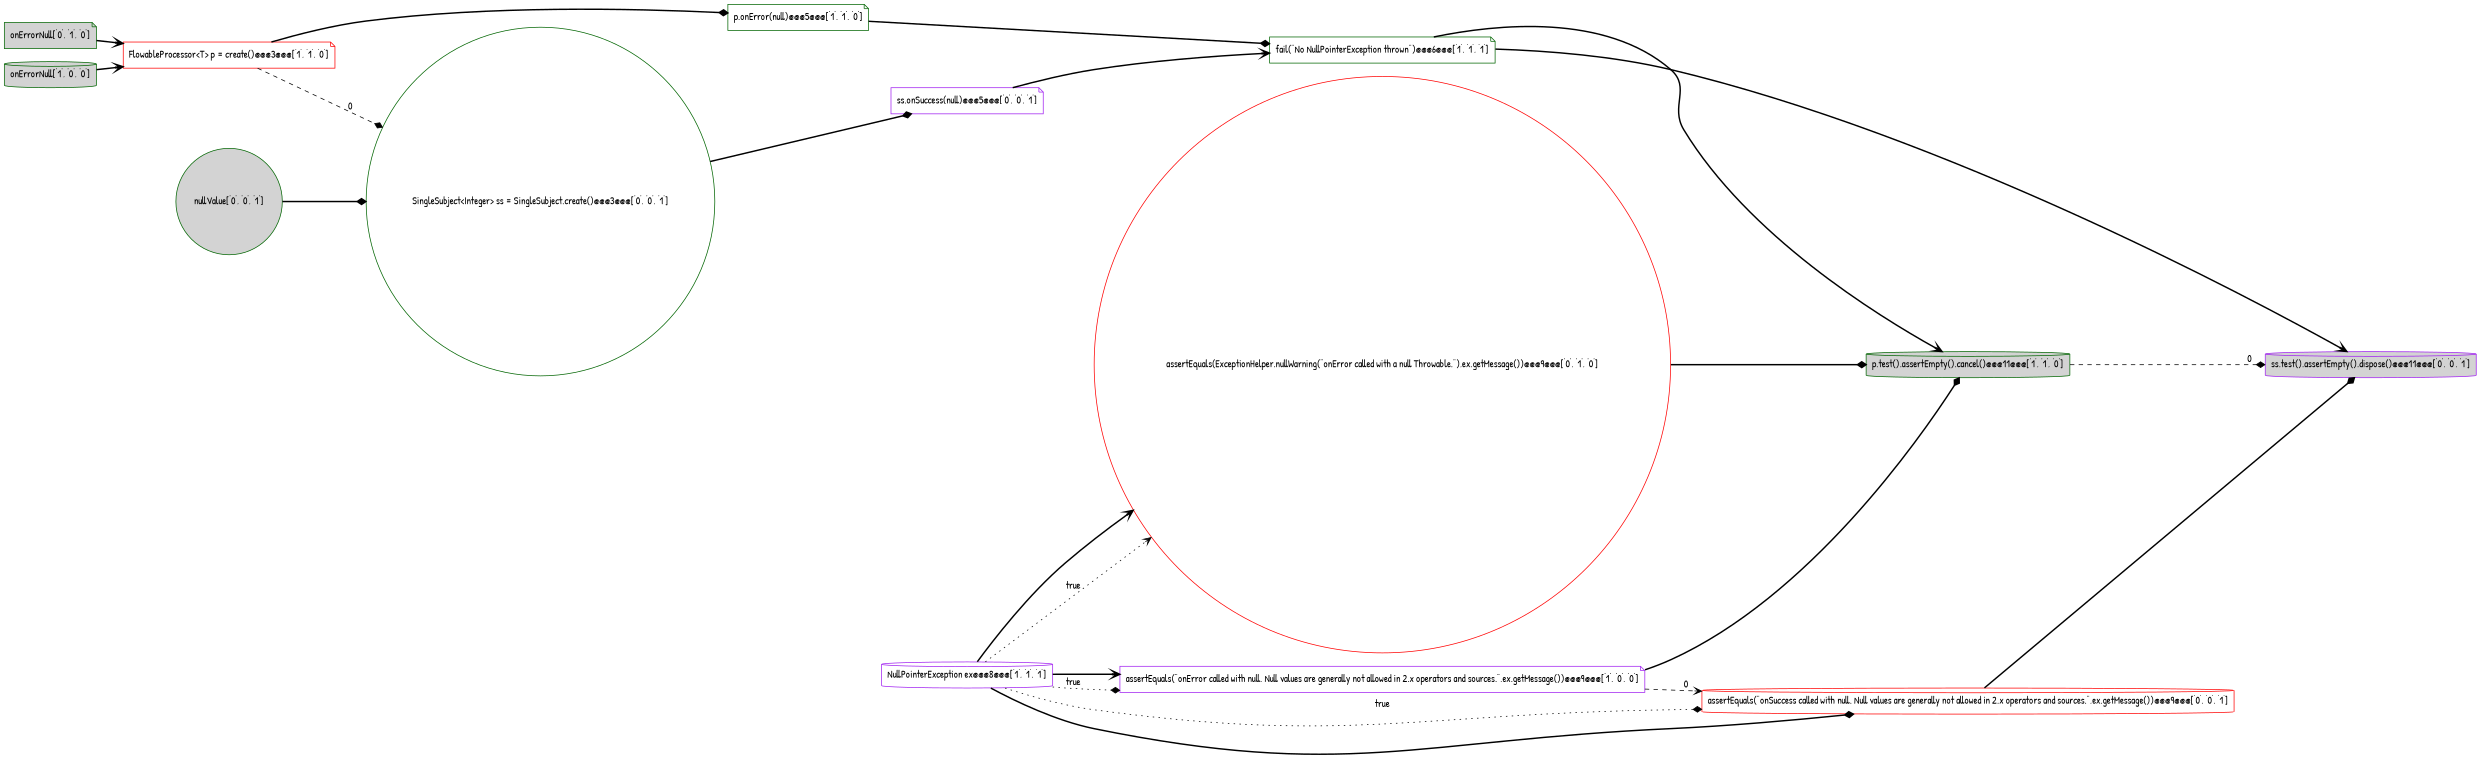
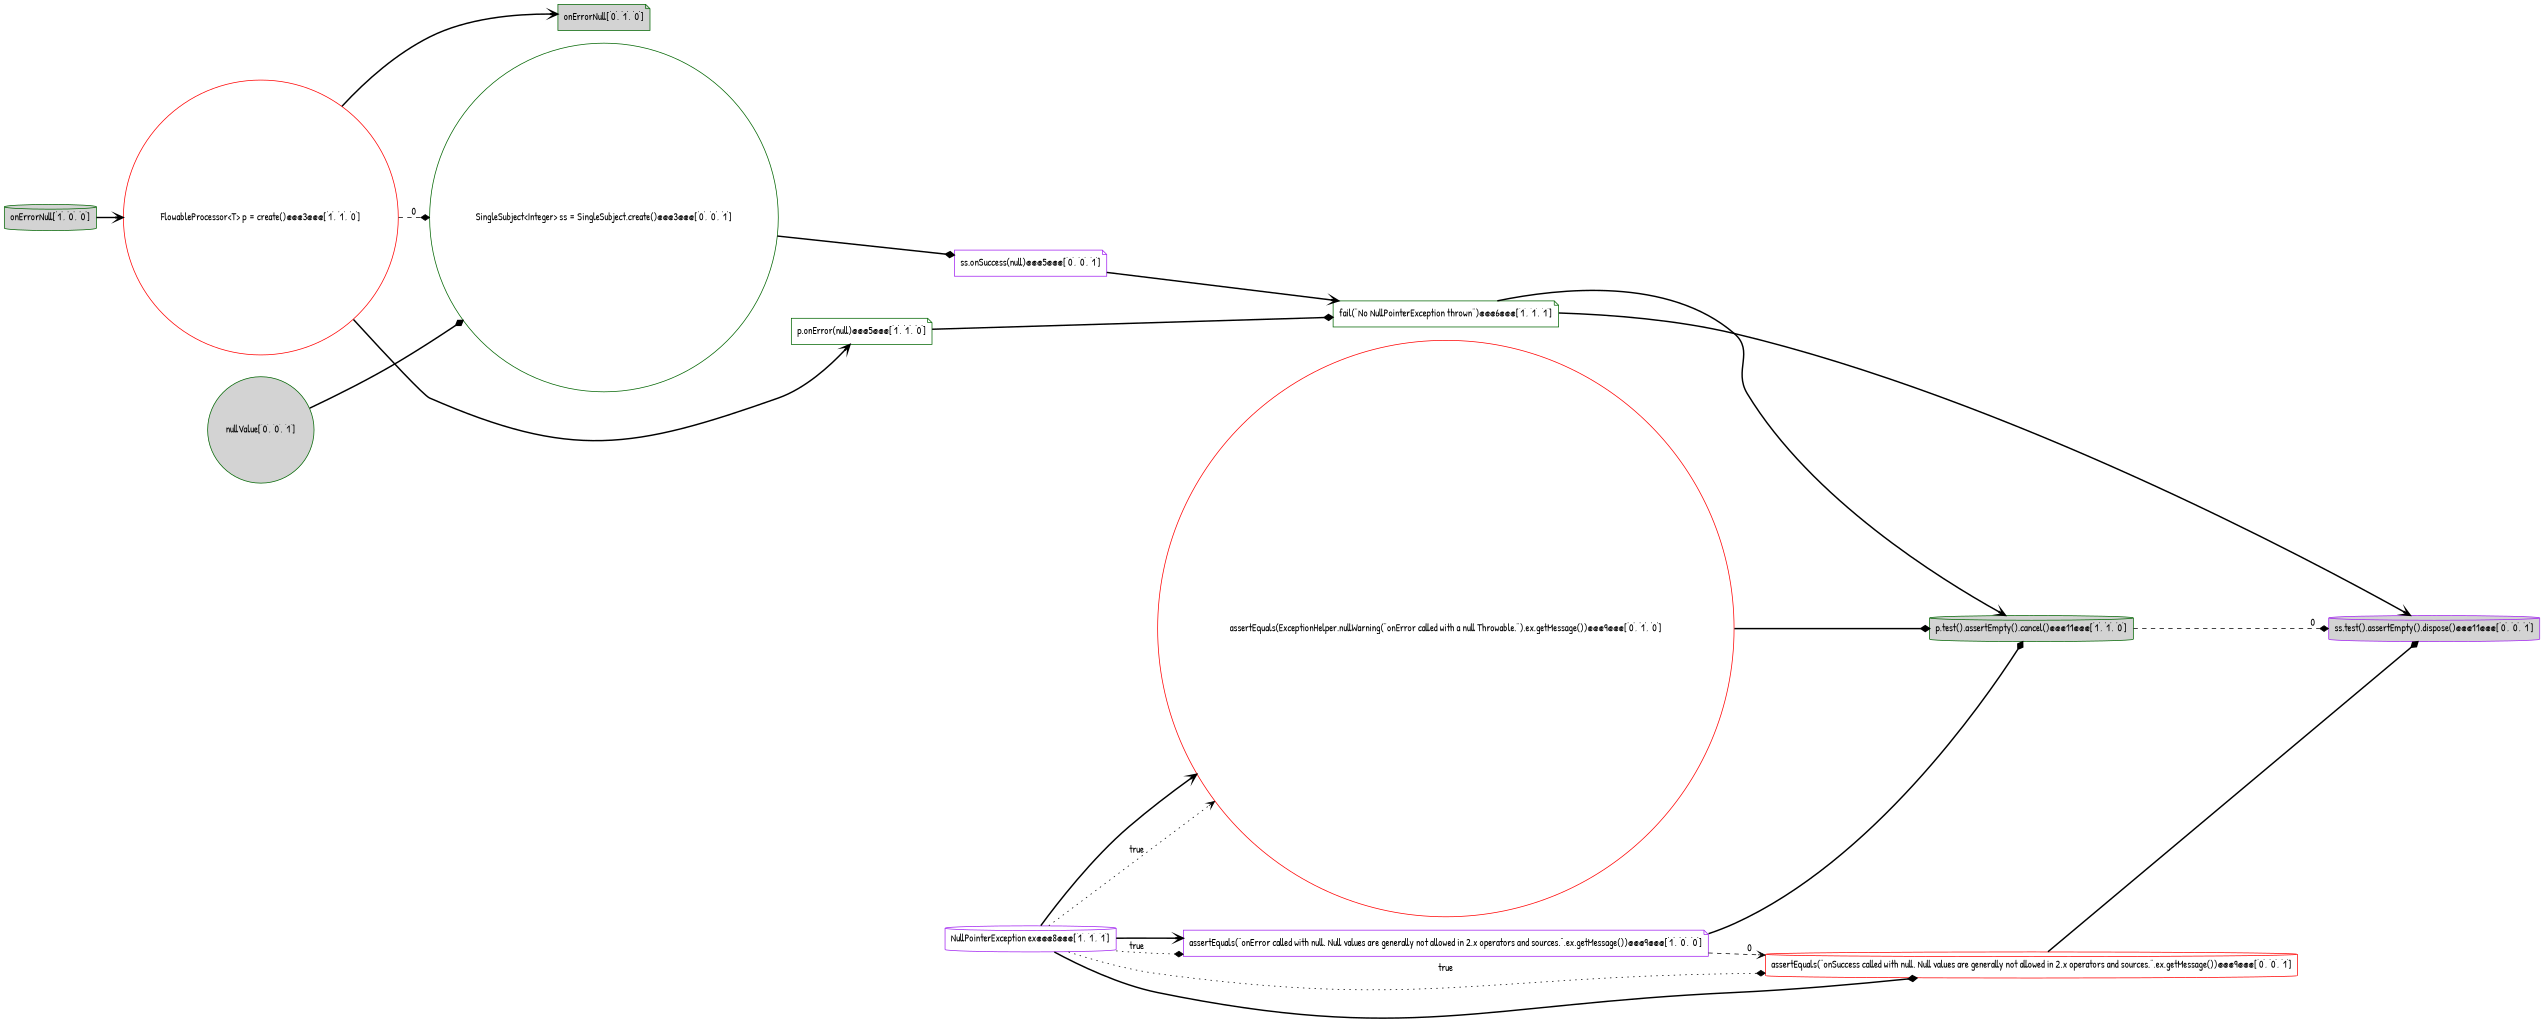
(494, 11) -> (590, 440)
(106, 42) -> (435, 35)
(229, 55) -> (261, 218)
